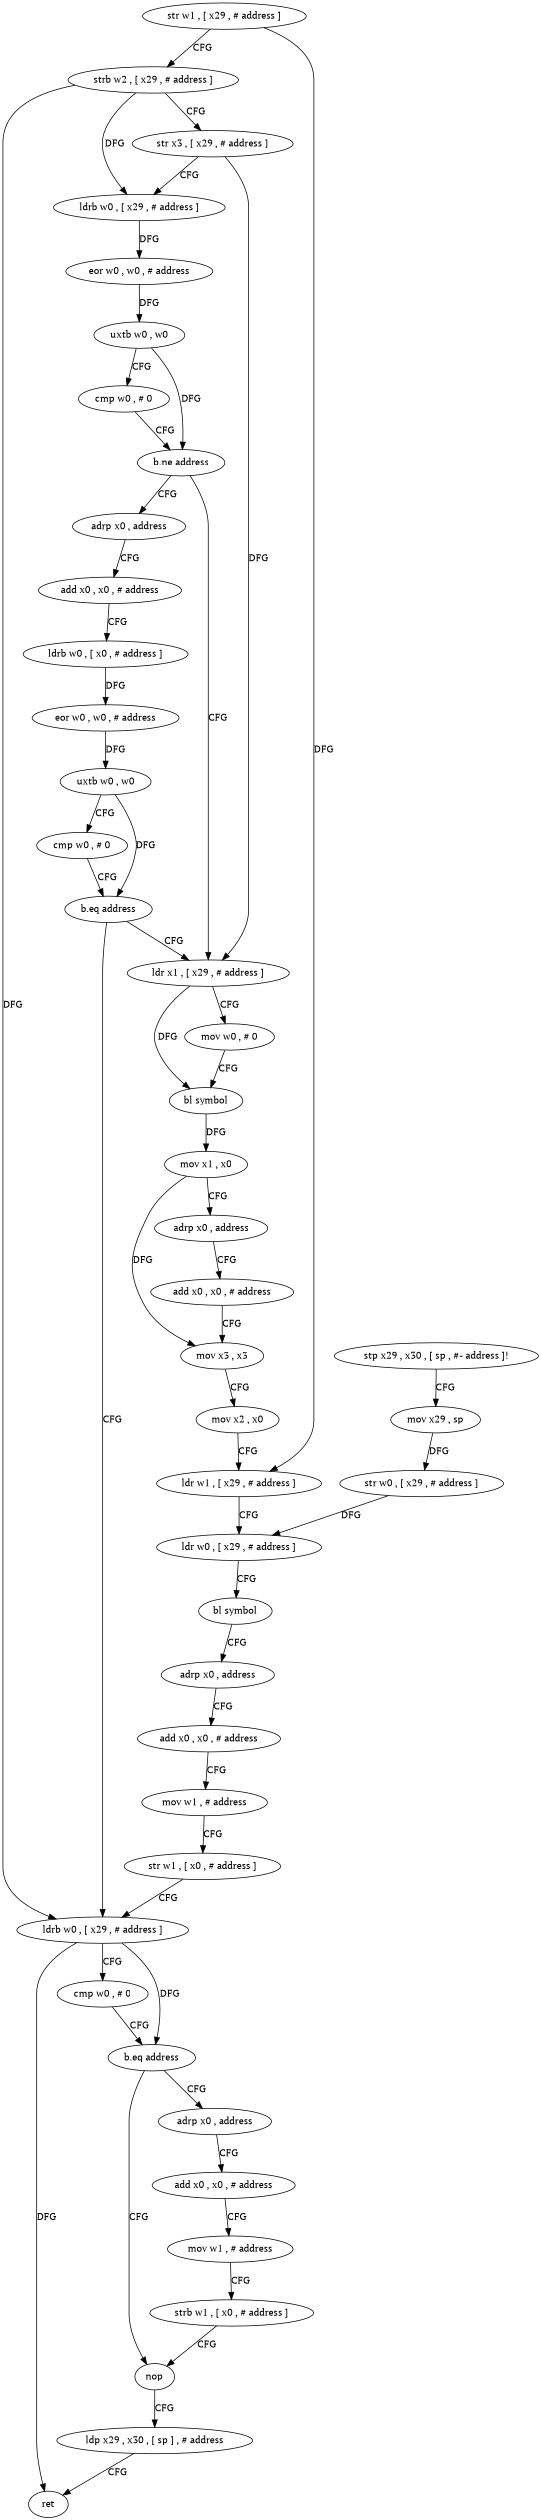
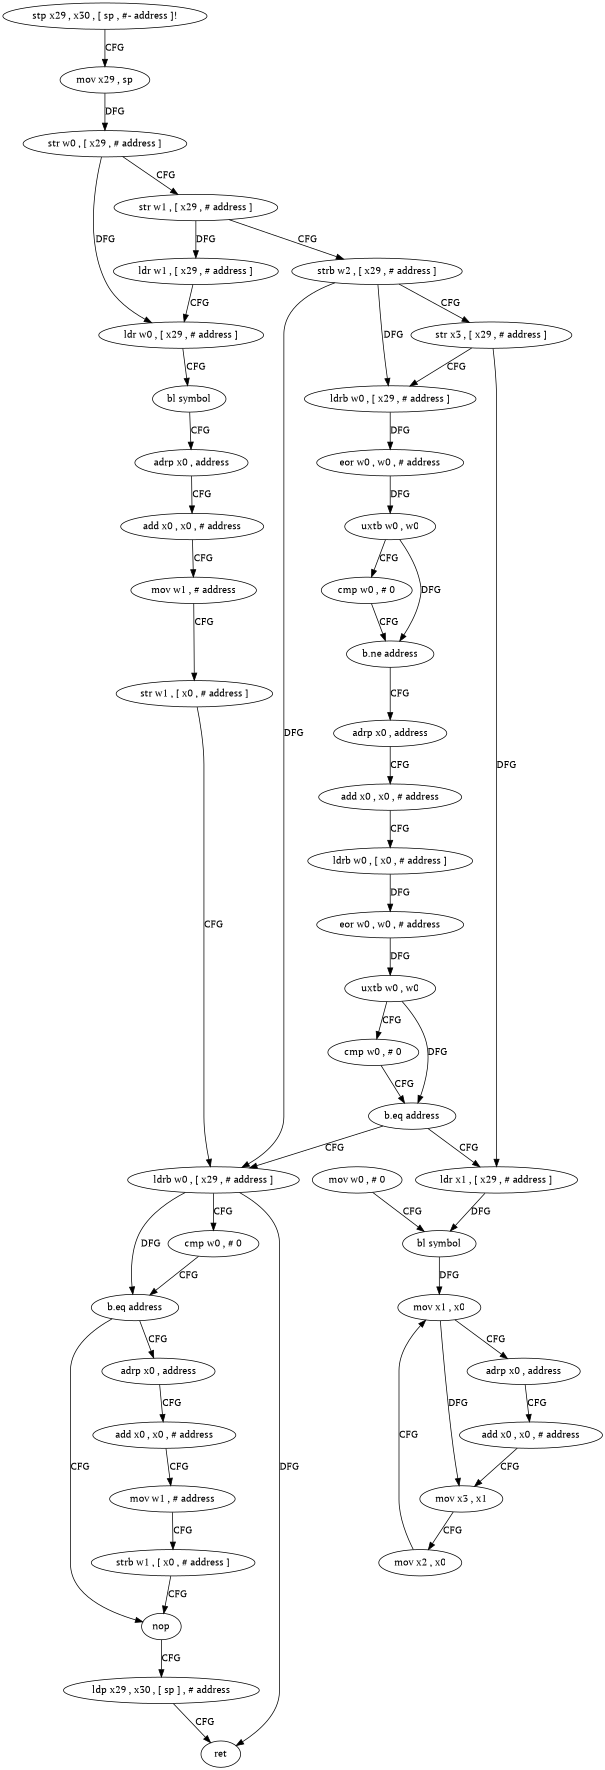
none -> (147, 173)
(208, 712) -> none
(218, 1002) -> none
(222, 1356) -> (461, 1499)
(238, 1448) -> (399, 1436)
